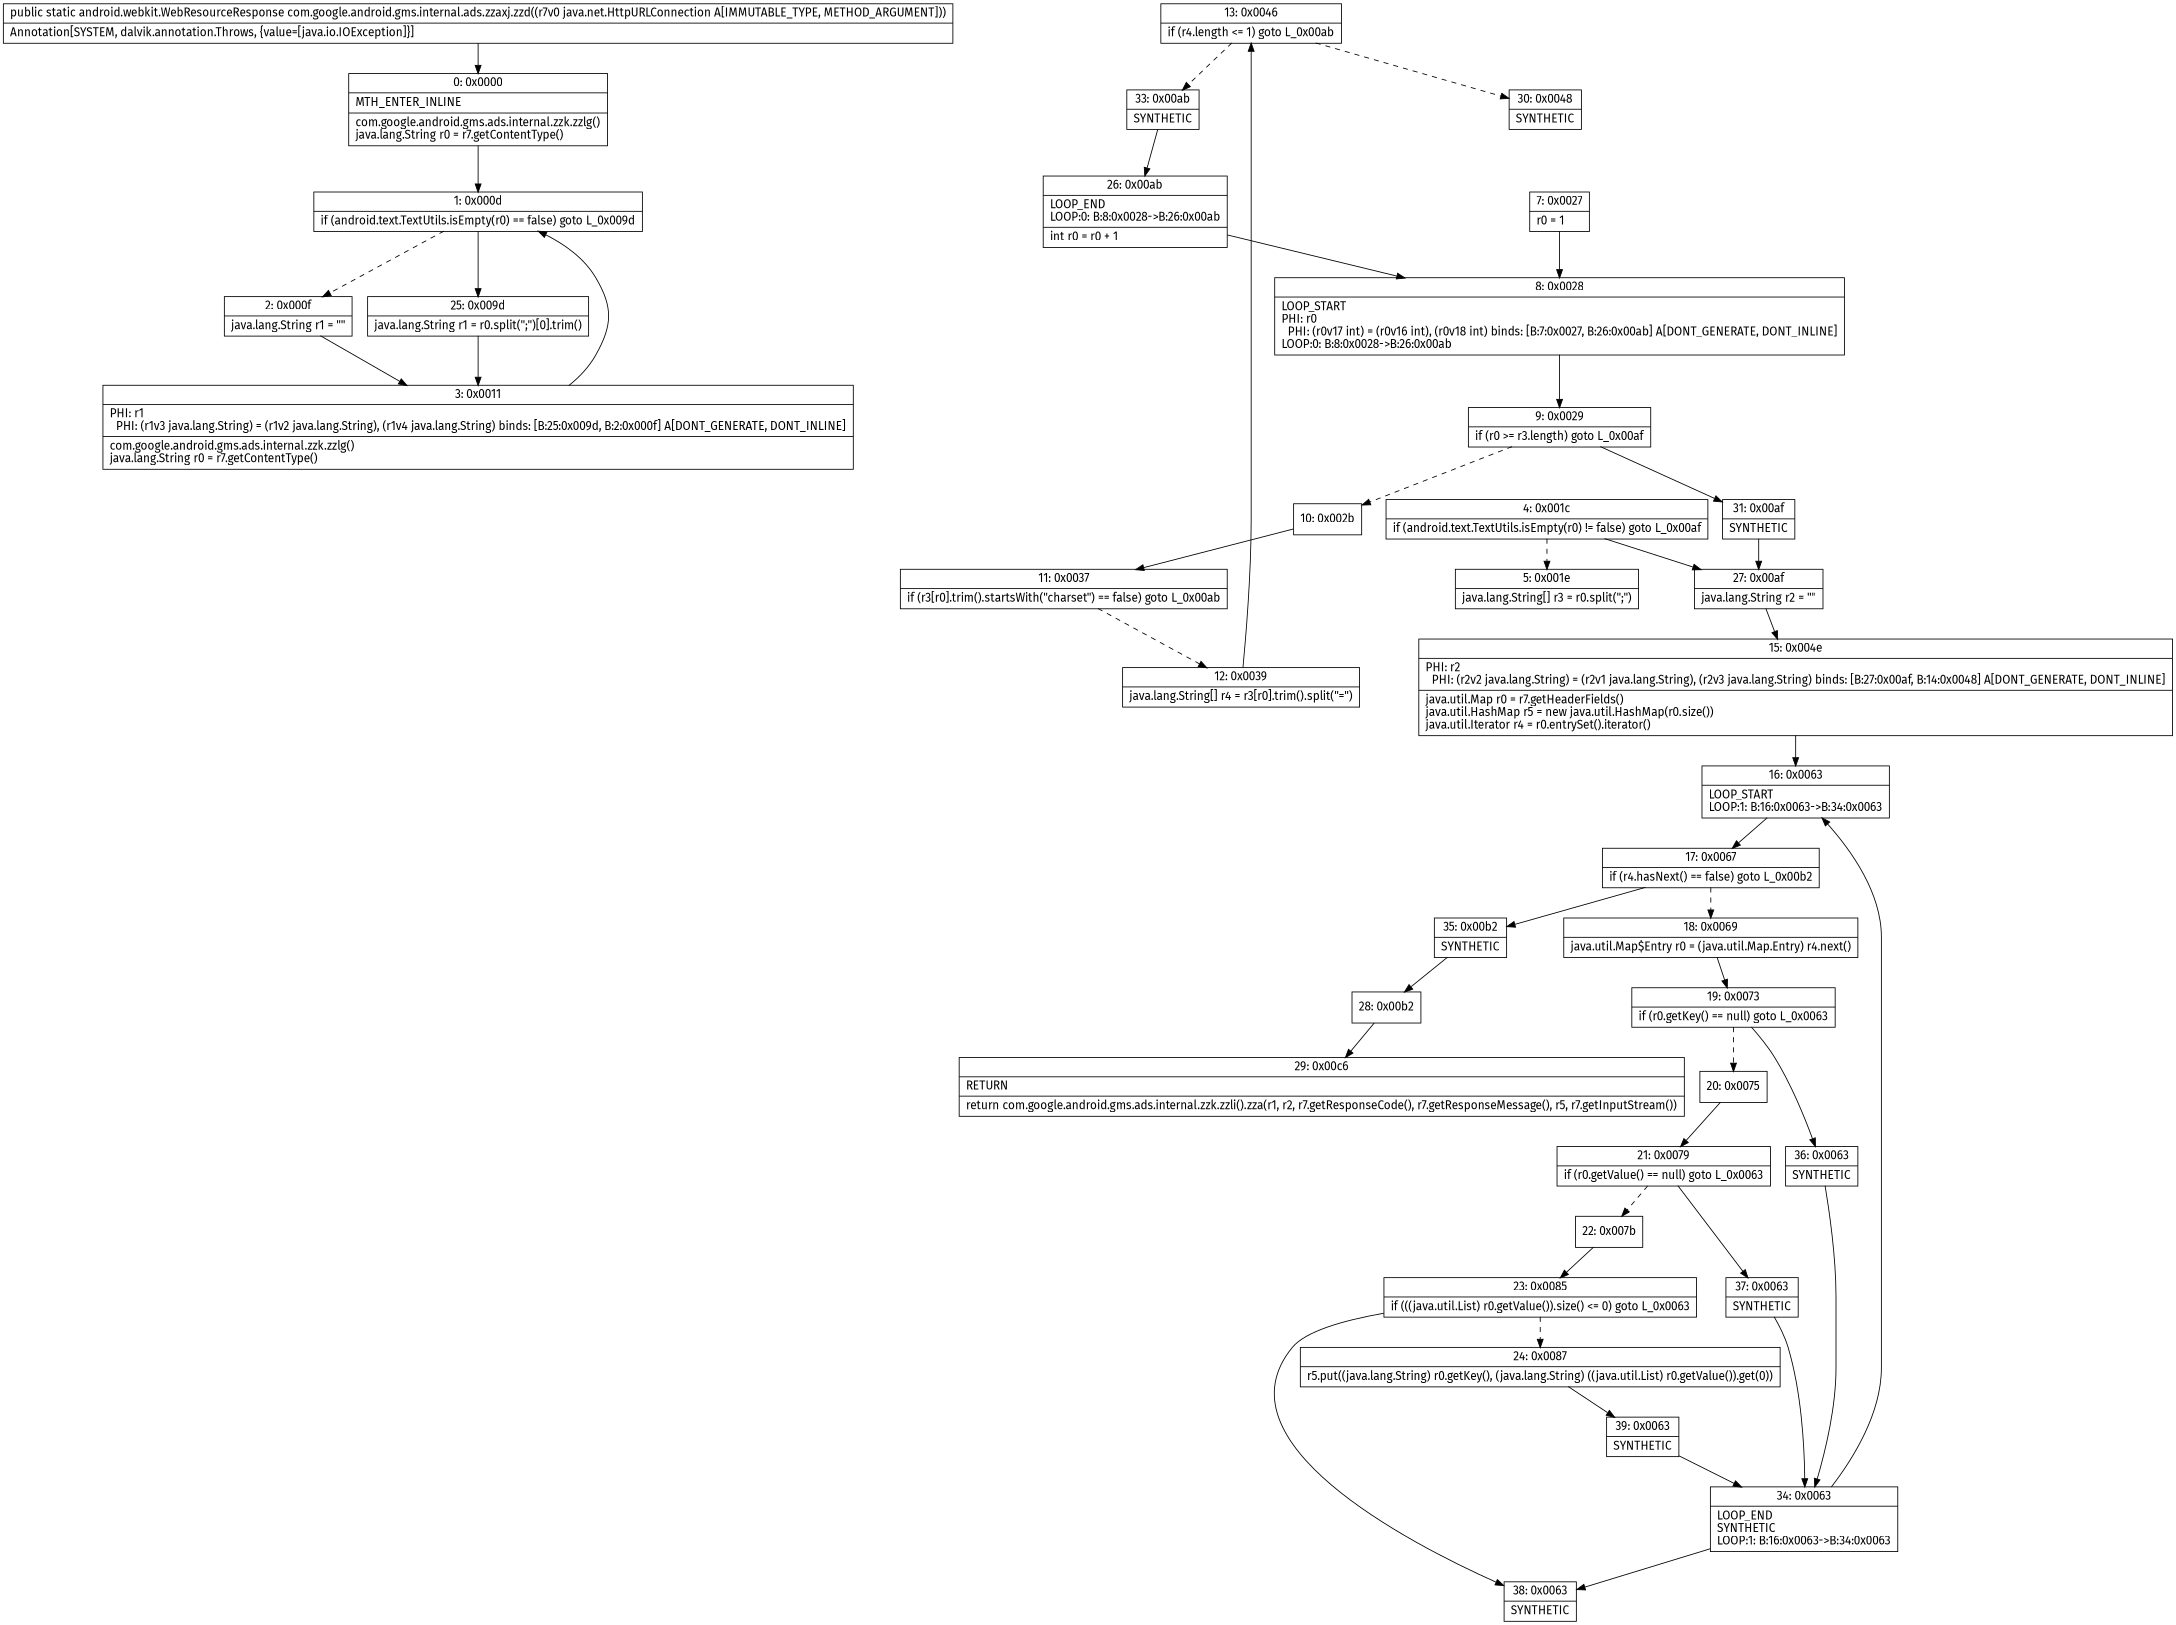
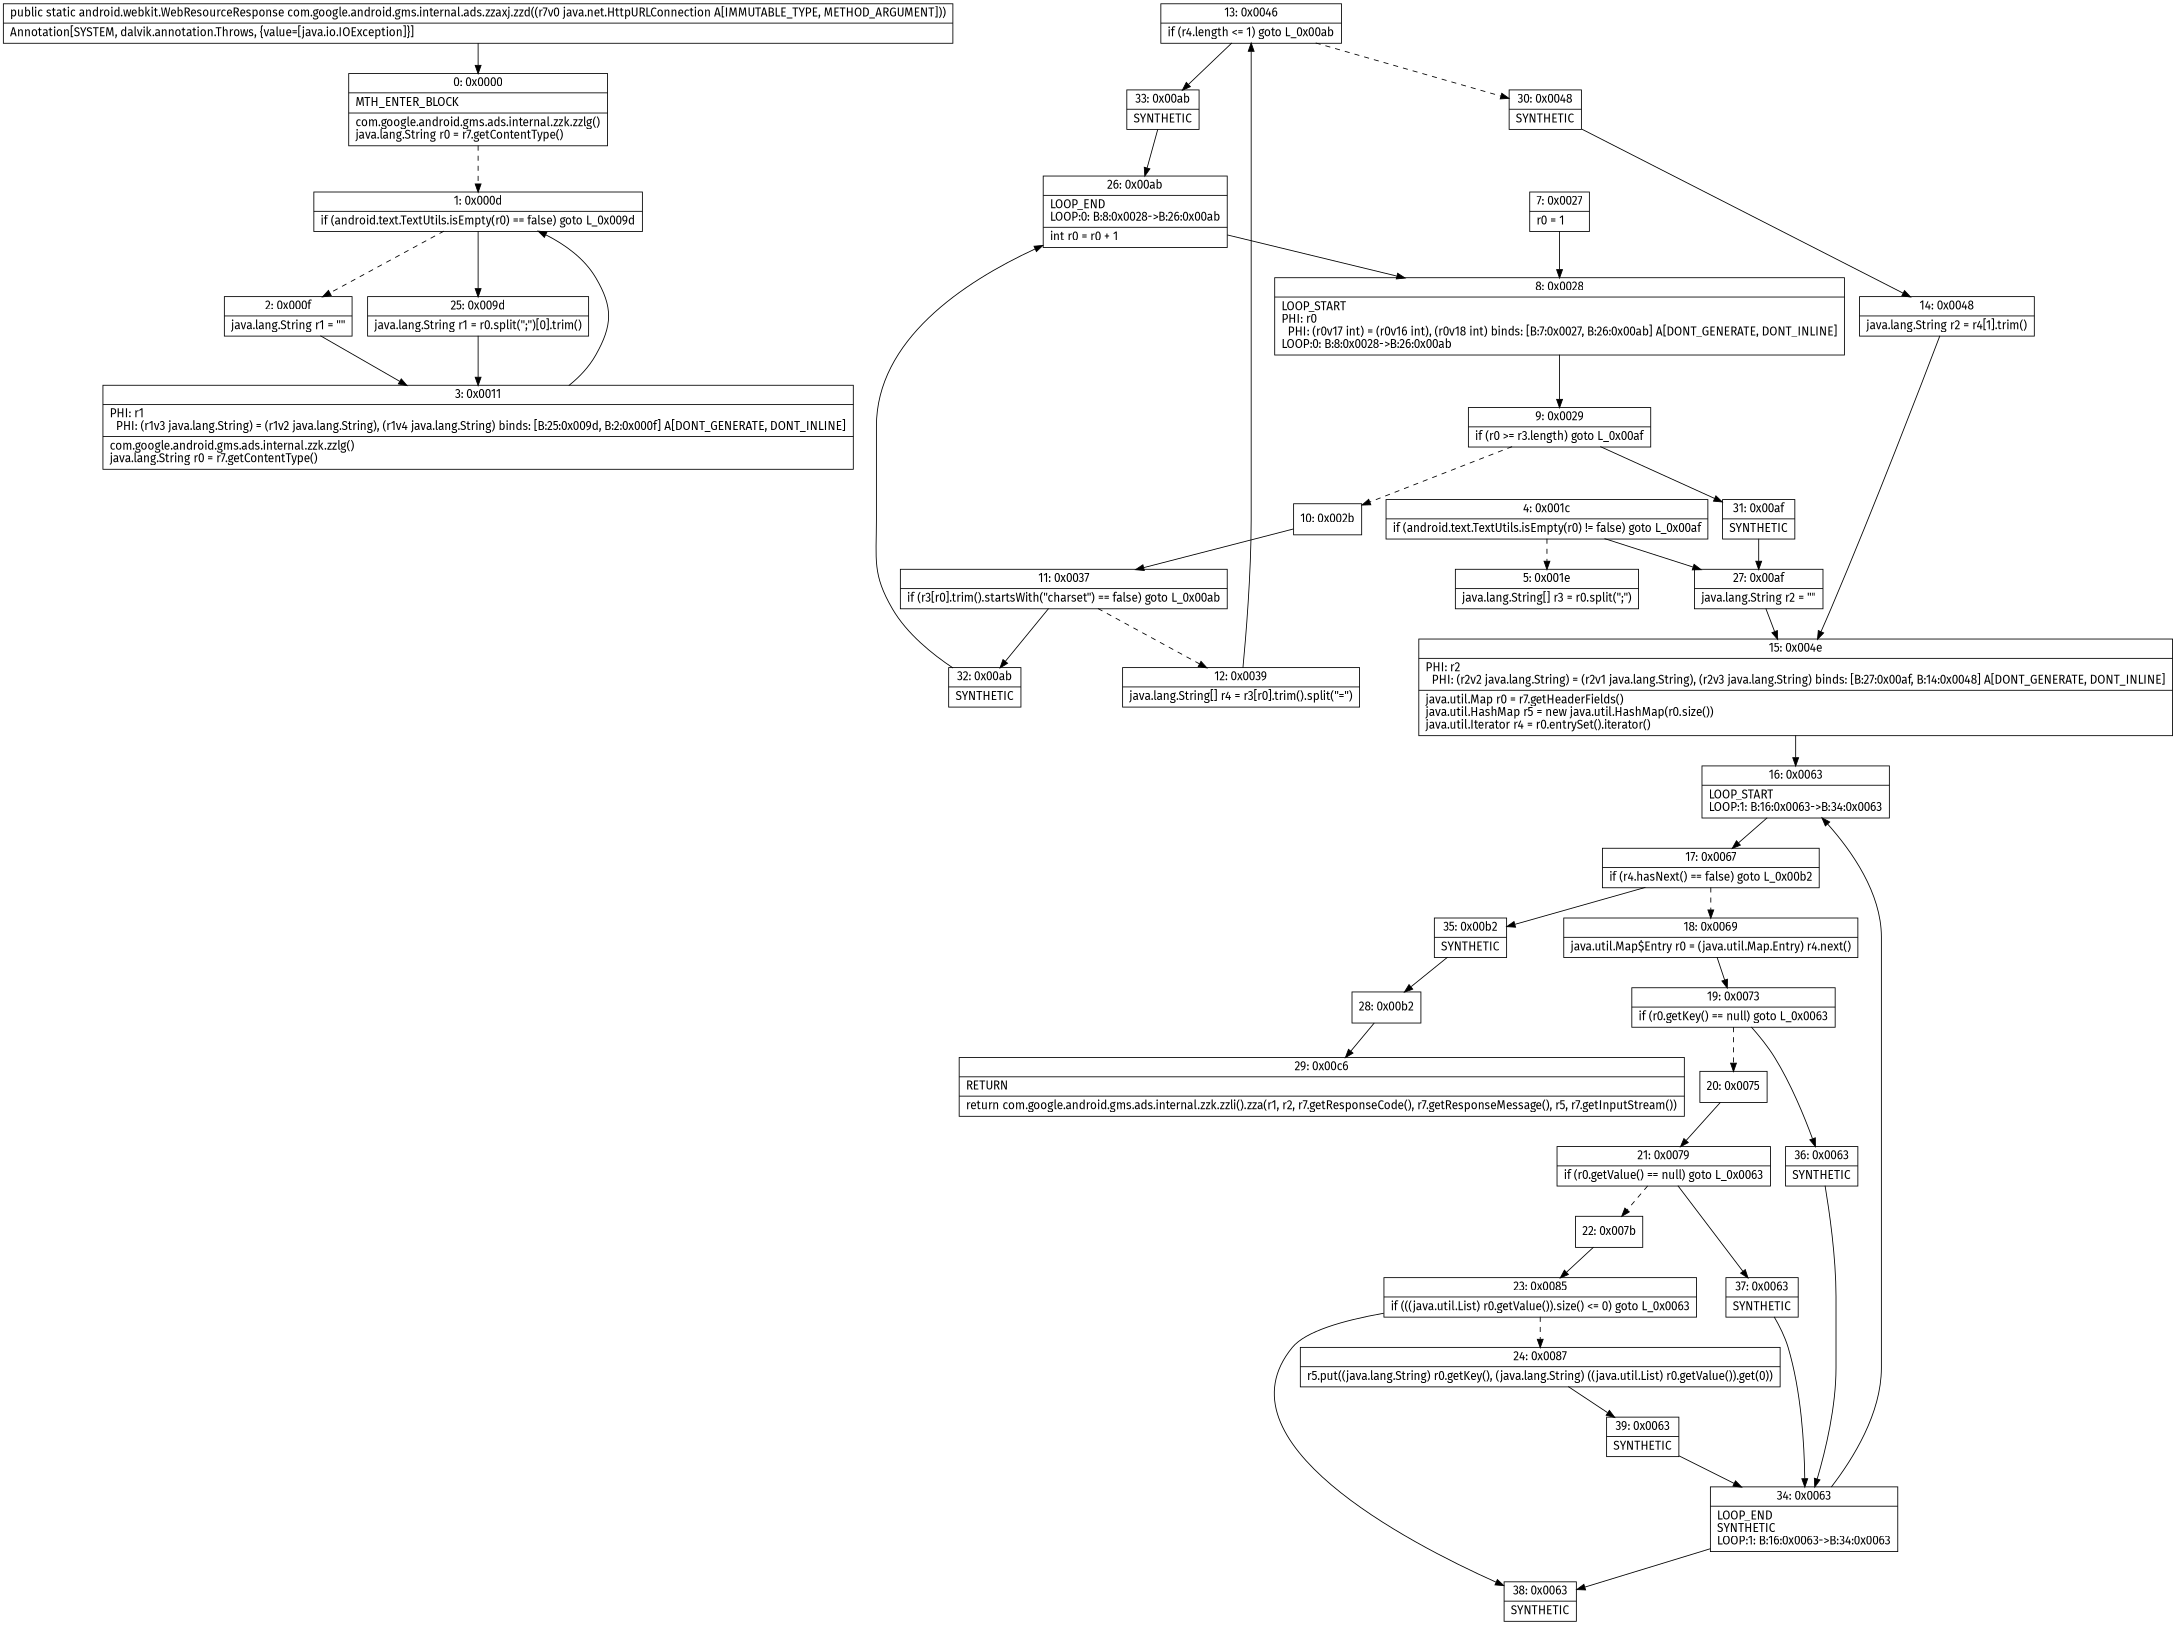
(1210, 64) -> (1210, 64)
(409, 103) -> (408, 103)
(478, 165) -> (478, 165)
none -> (1947, 316)
none -> (985, 687)
